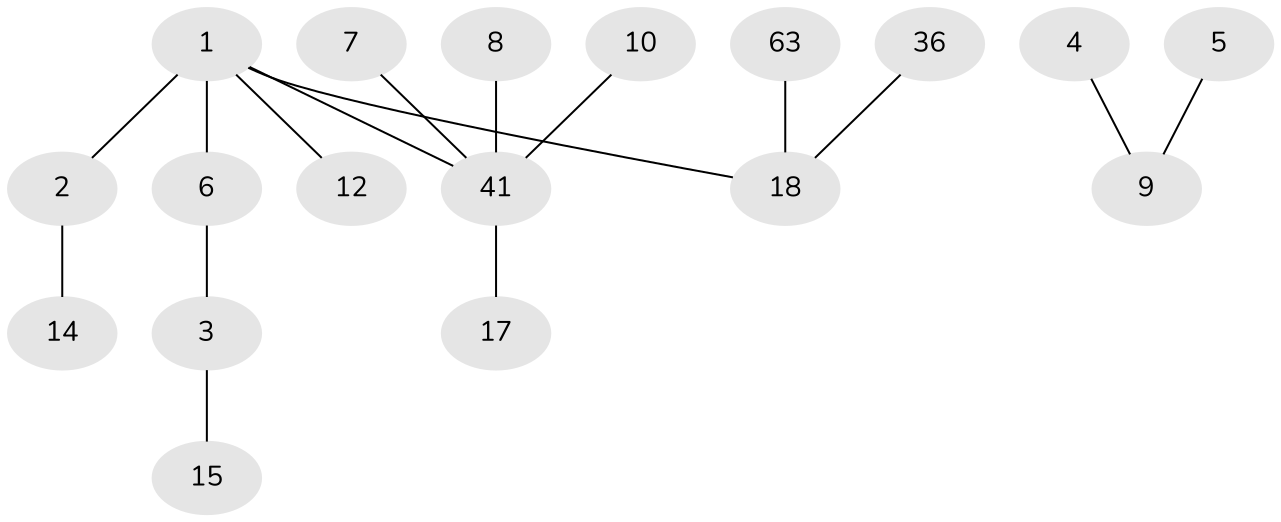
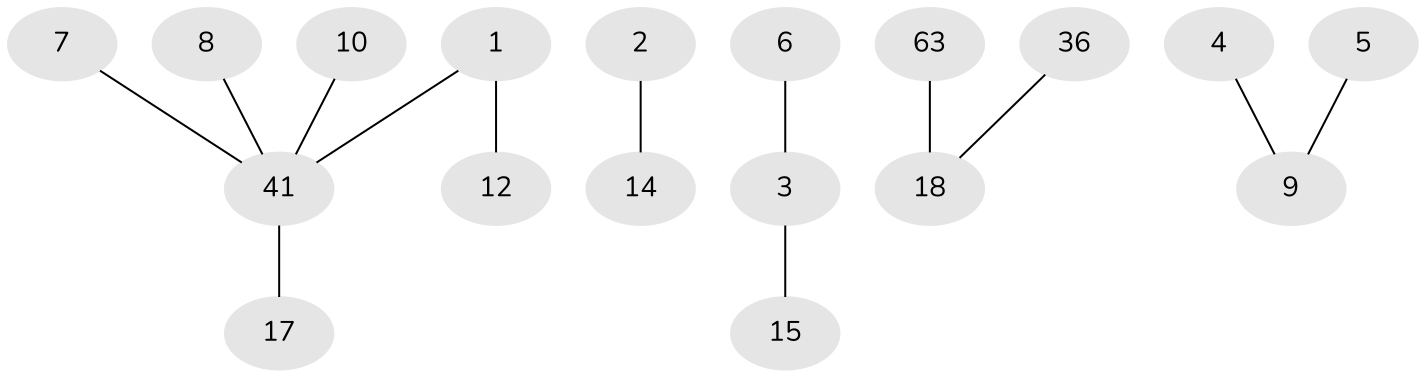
(135, 116) -> none
(207, 117) -> none
(476, 128) -> none
